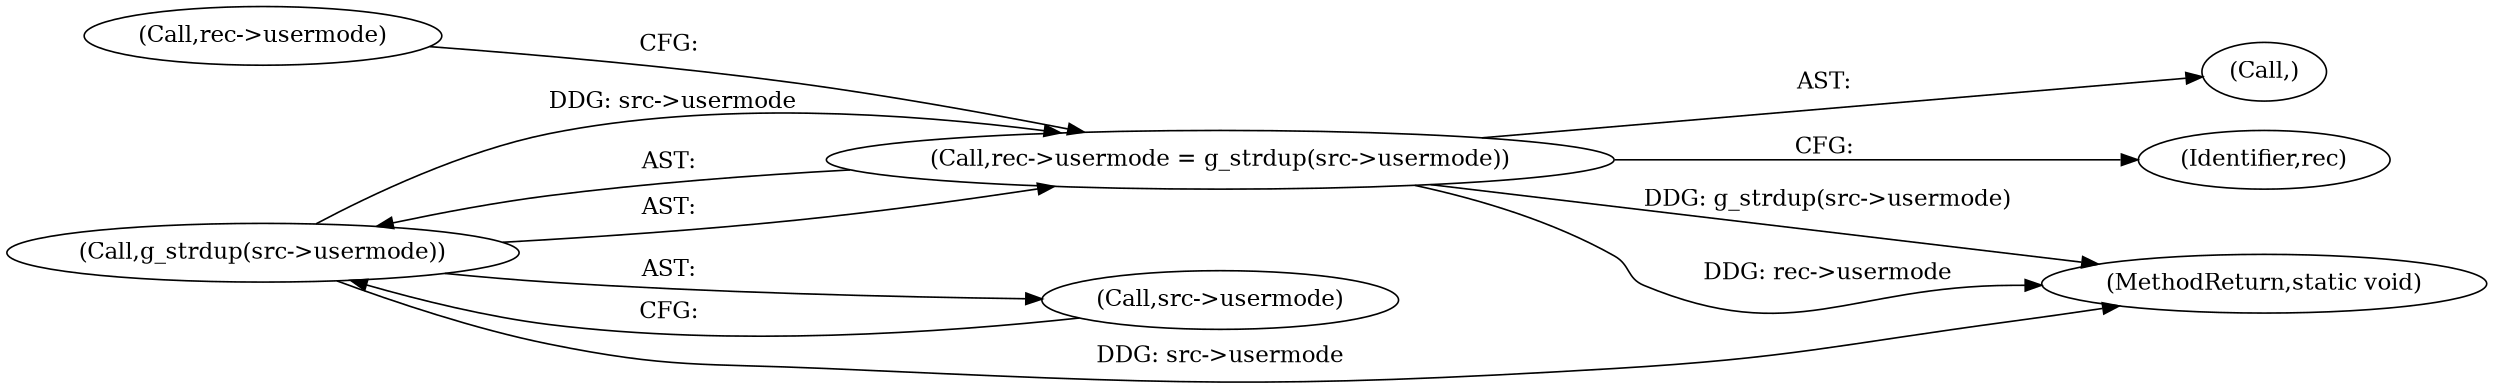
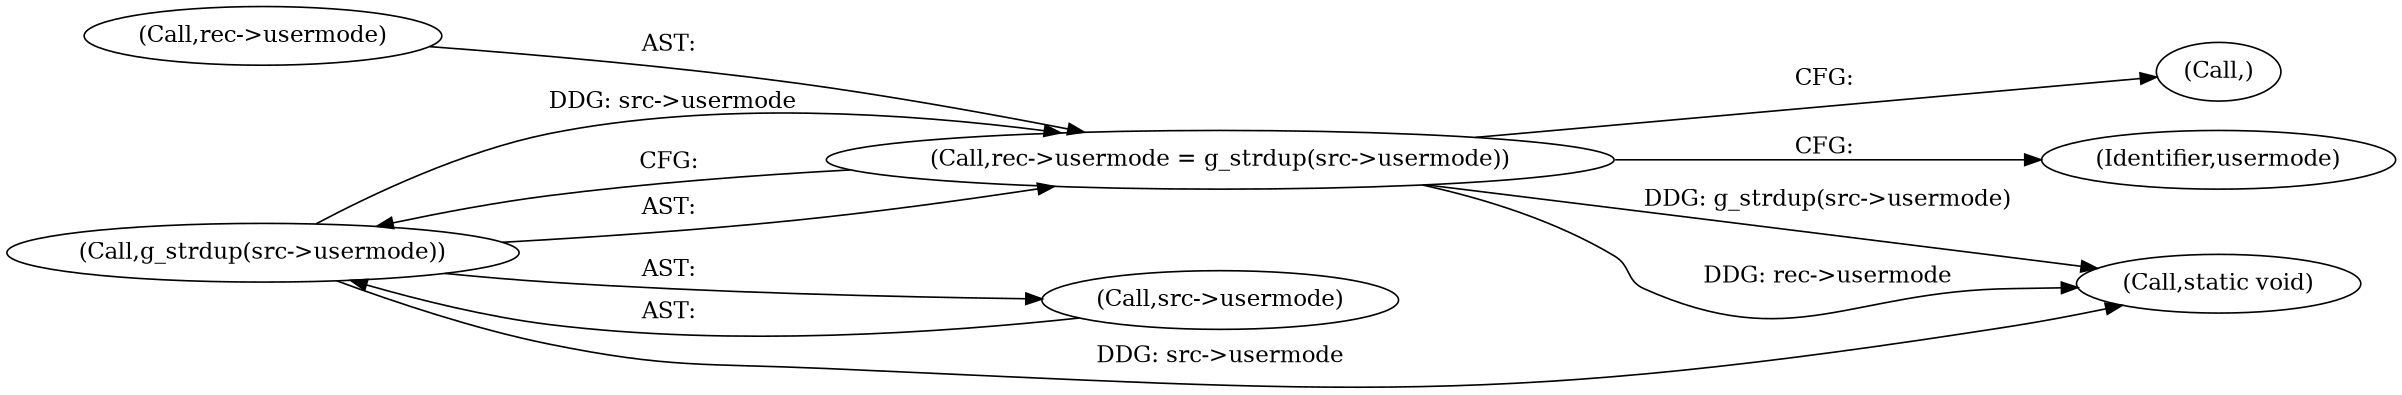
(673, 45) -> (673, 45)
(1828, 82) -> (1828, 79)
(2264, 160) -> (2219, 160)
(673, 162) -> (673, 162)
(2264, 284) -> (2219, 284)
(673, 312) -> (673, 312)
